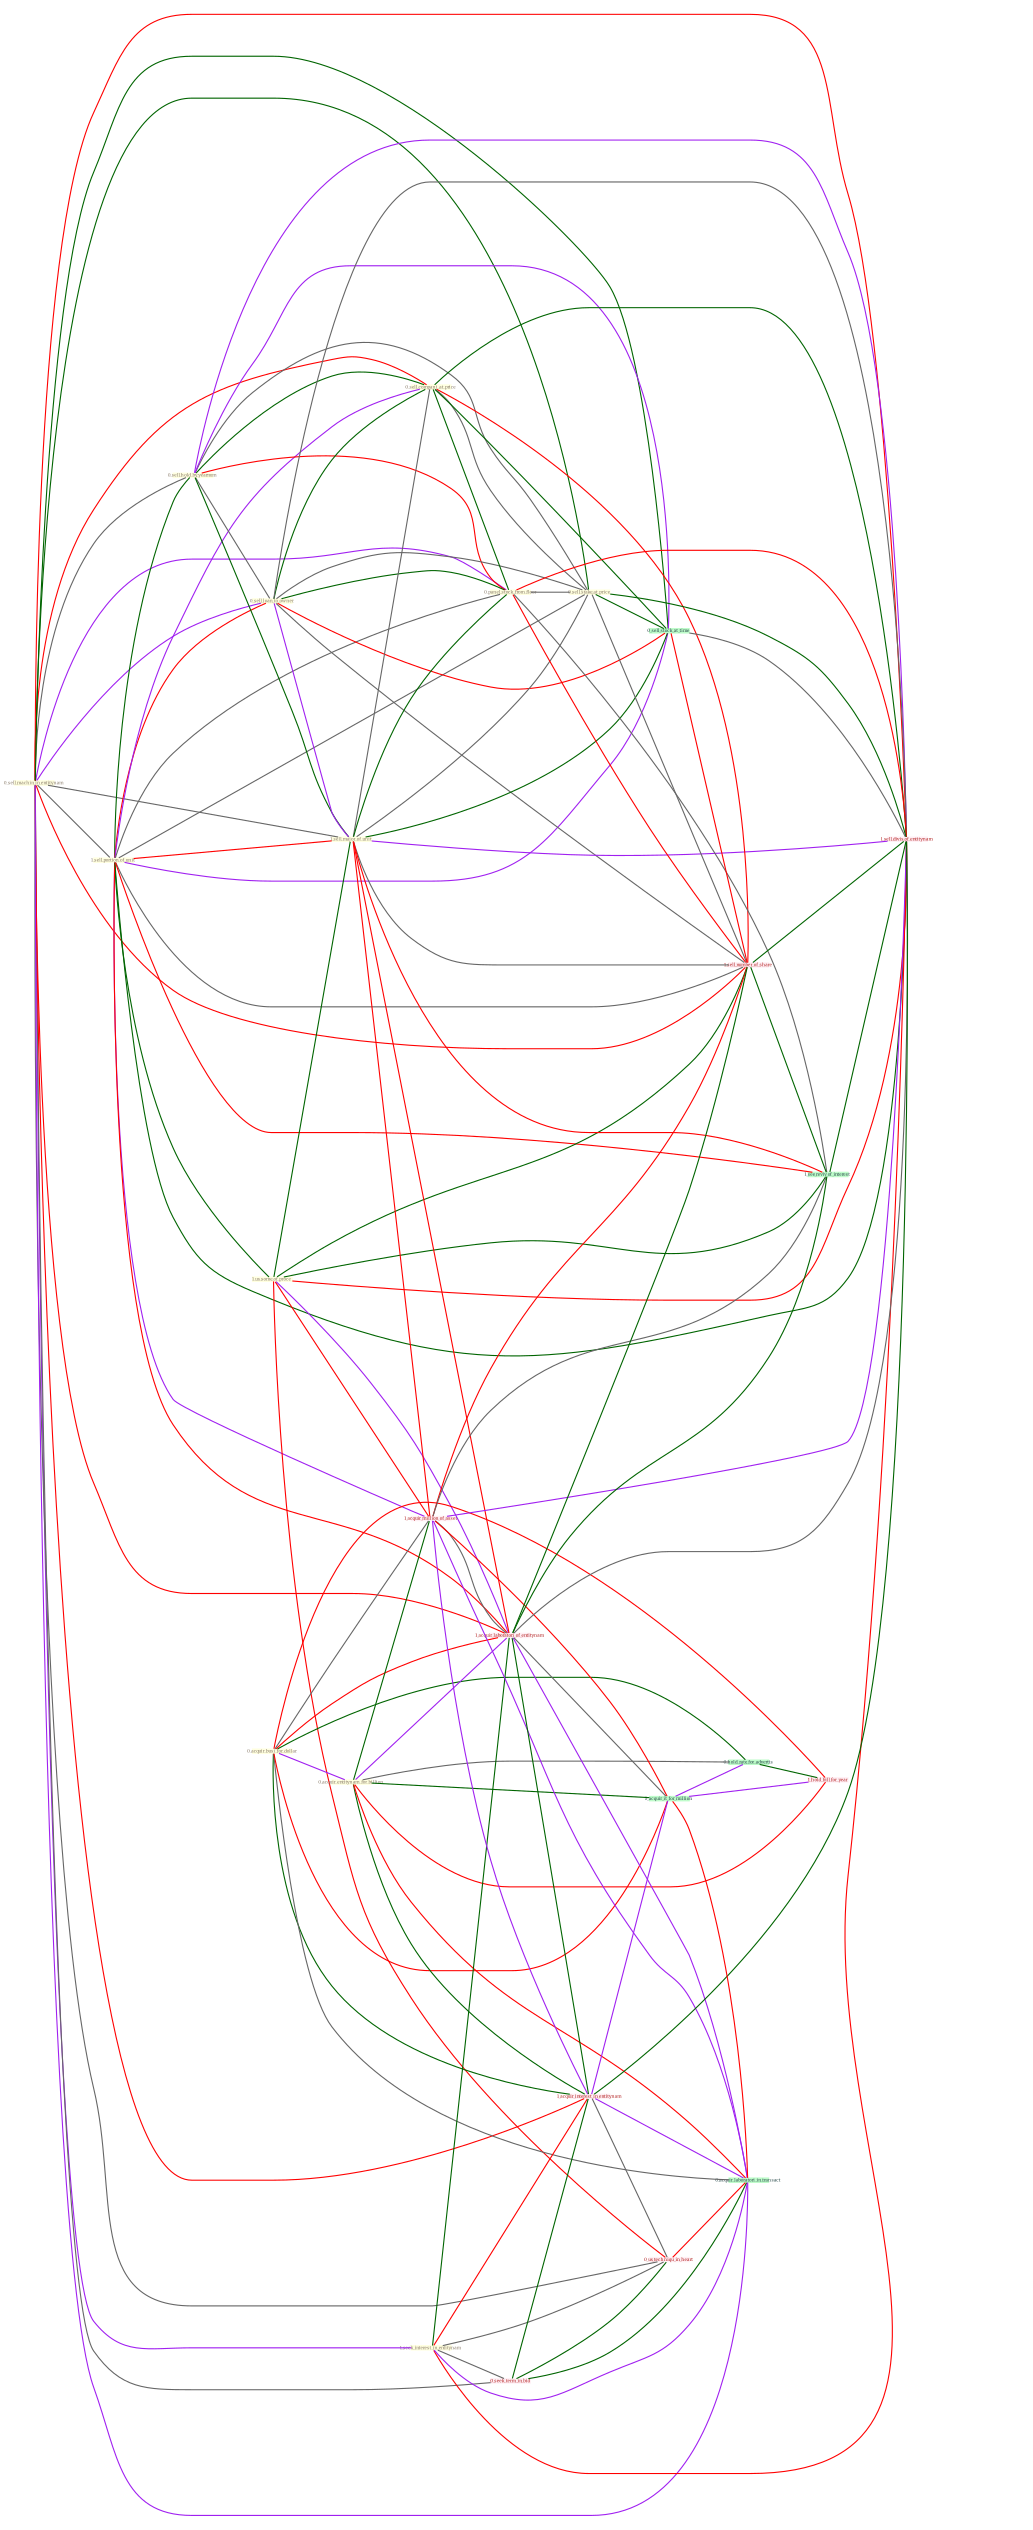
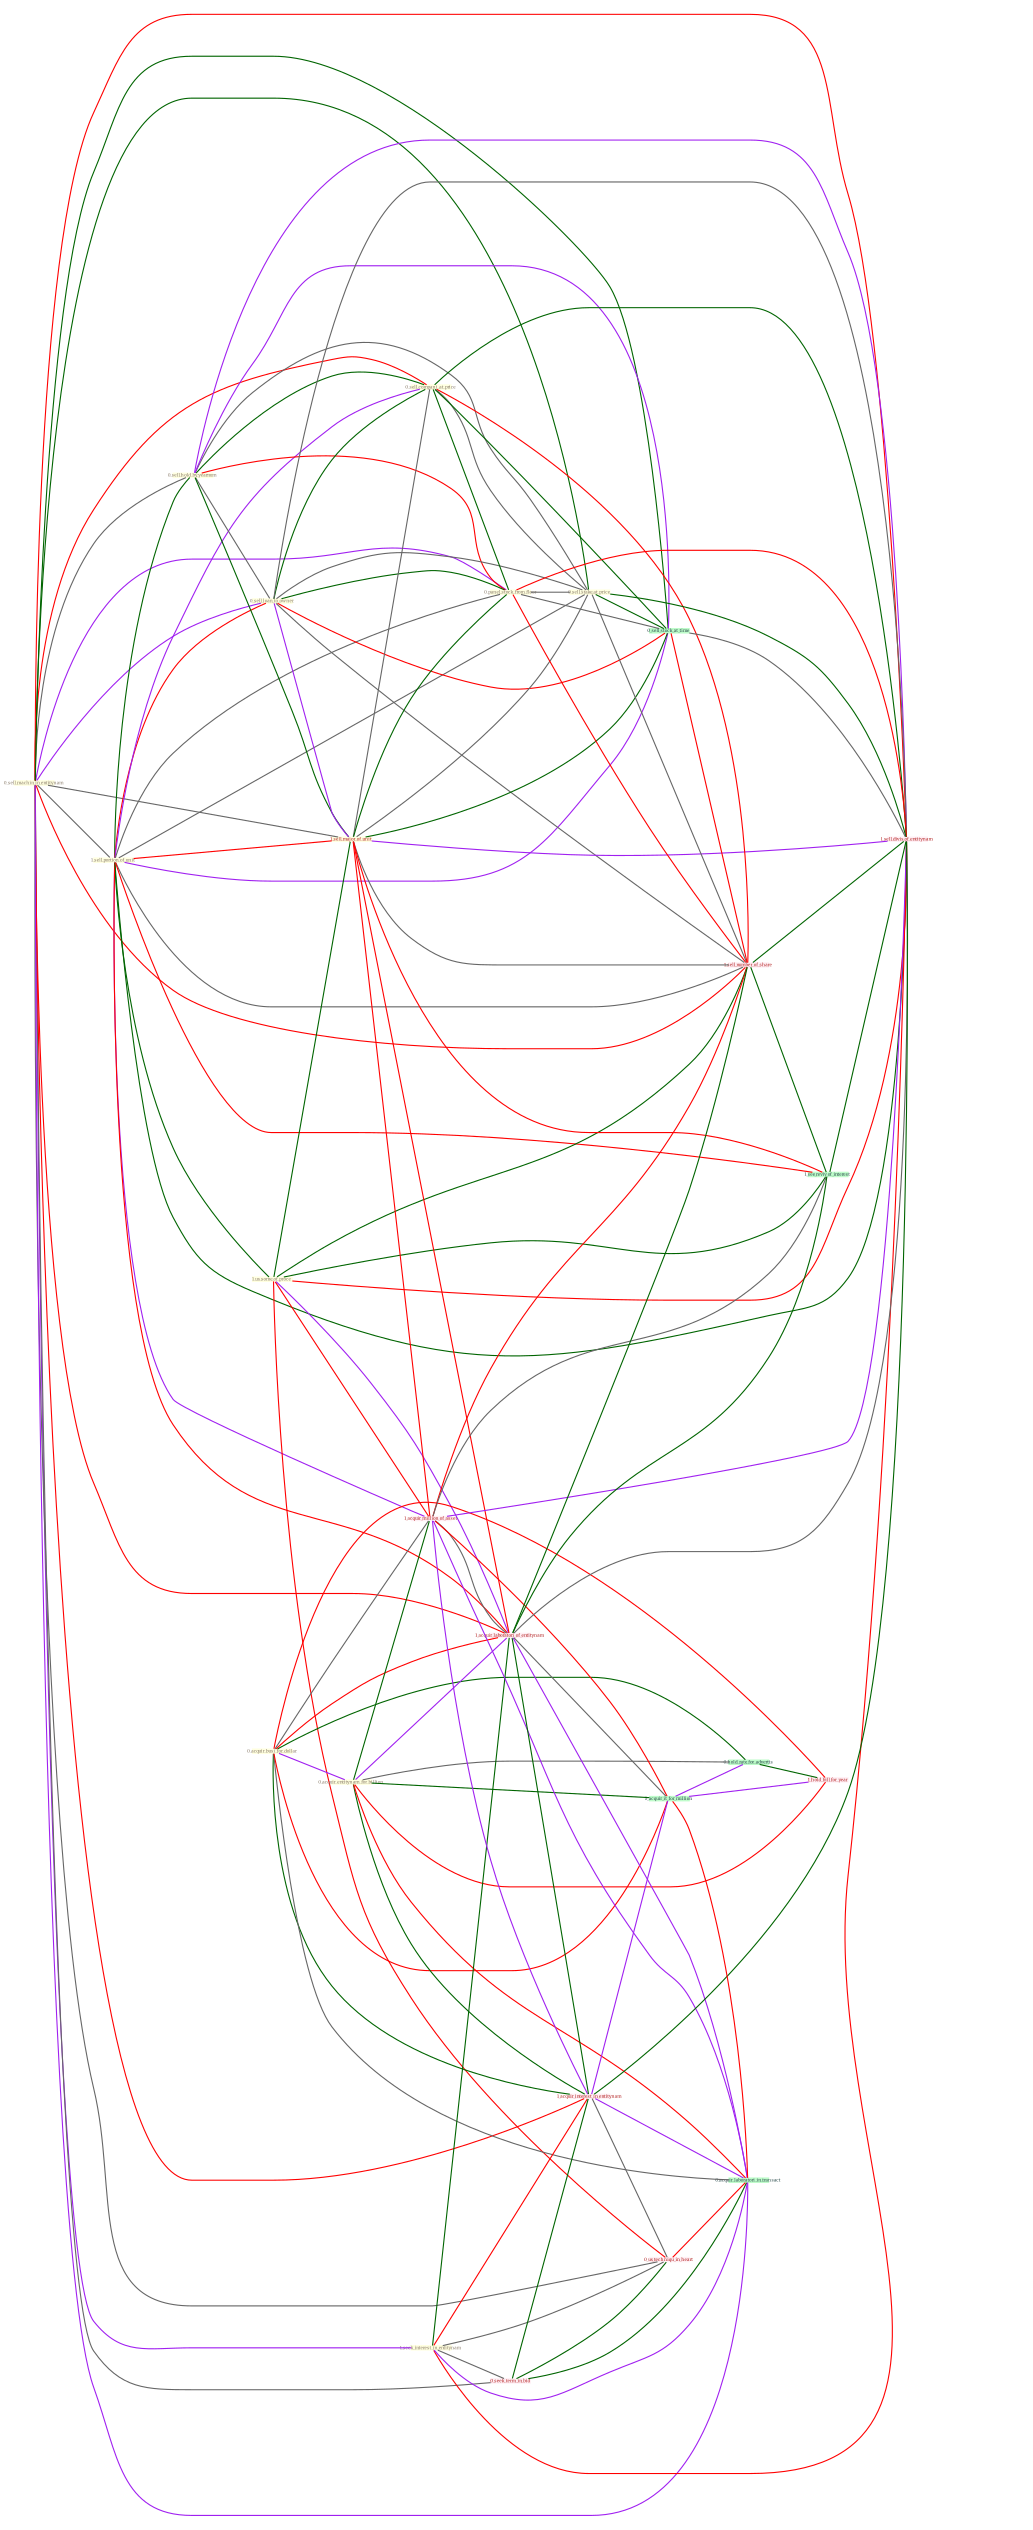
(352, 839) -> (352, 839)
(709, 845) -> (590, 612)
